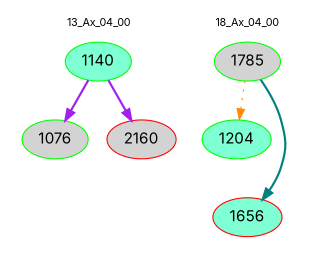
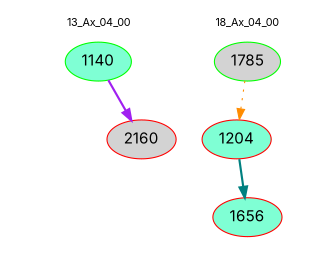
(284, 134) -> (241, 173)
(55, 139) -> none
(237, 139) -> (237, 139)
